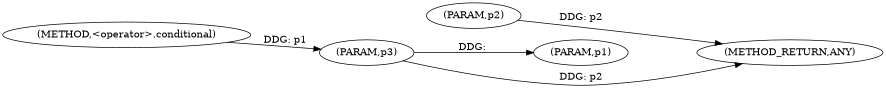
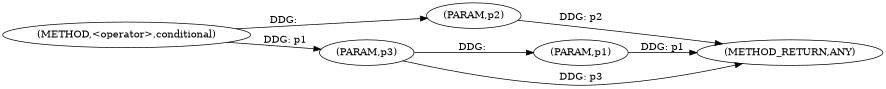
none -> (328, 24)
none -> (659, 53)
(581, 77) -> (581, 77)
